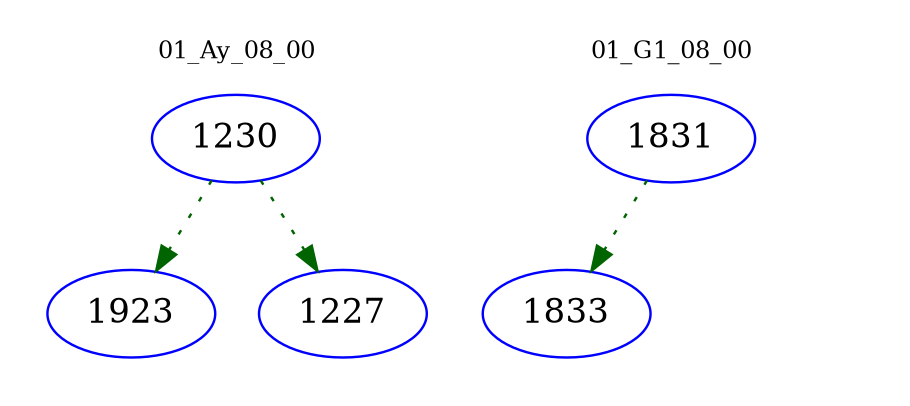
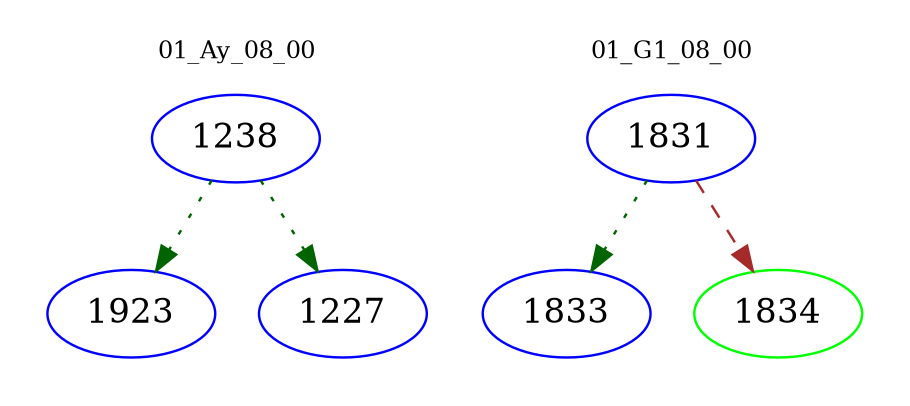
(236, 139) -> (236, 139)
none -> (778, 314)
